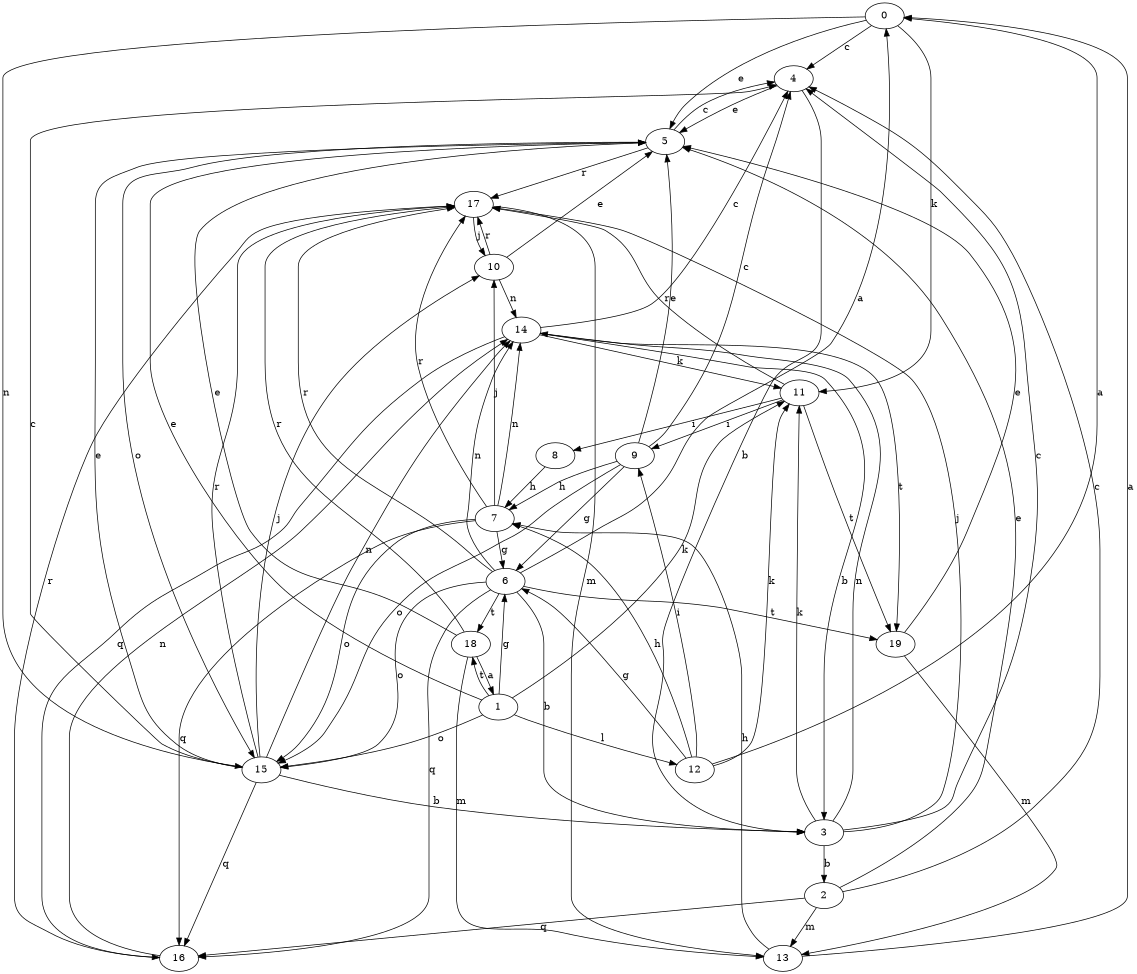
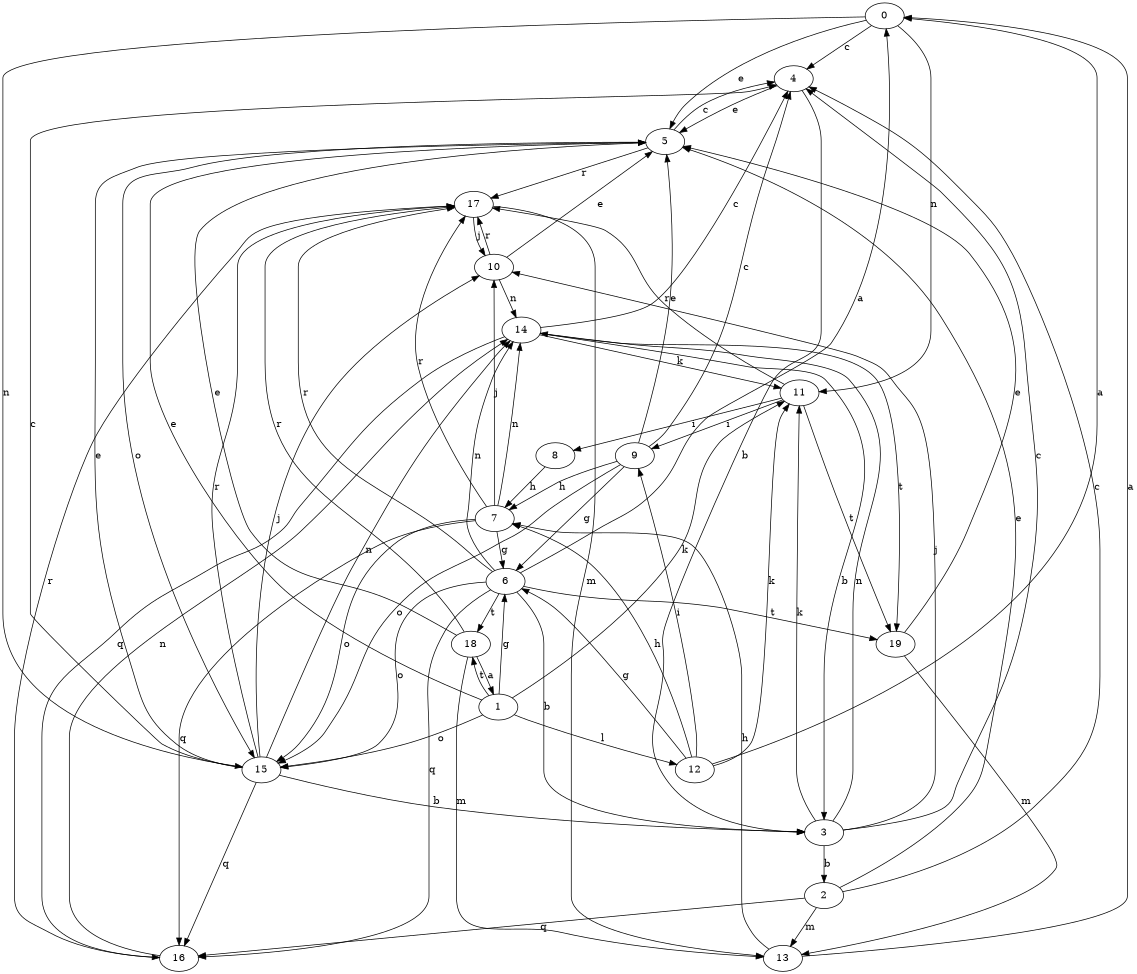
(934, 204) -> (934, 204)
(932, 416) -> (924, 435)
